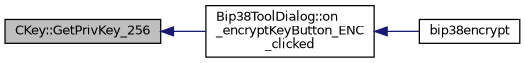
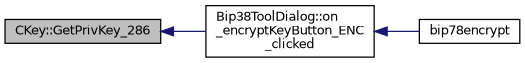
(83, 31) -> (83, 31)
(470, 31) -> (470, 31)
